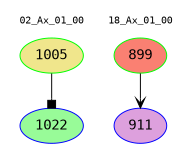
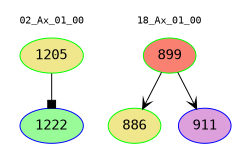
(52, 56) -> (52, 56)
(52, 126) -> (52, 126)
none -> (135, 126)
